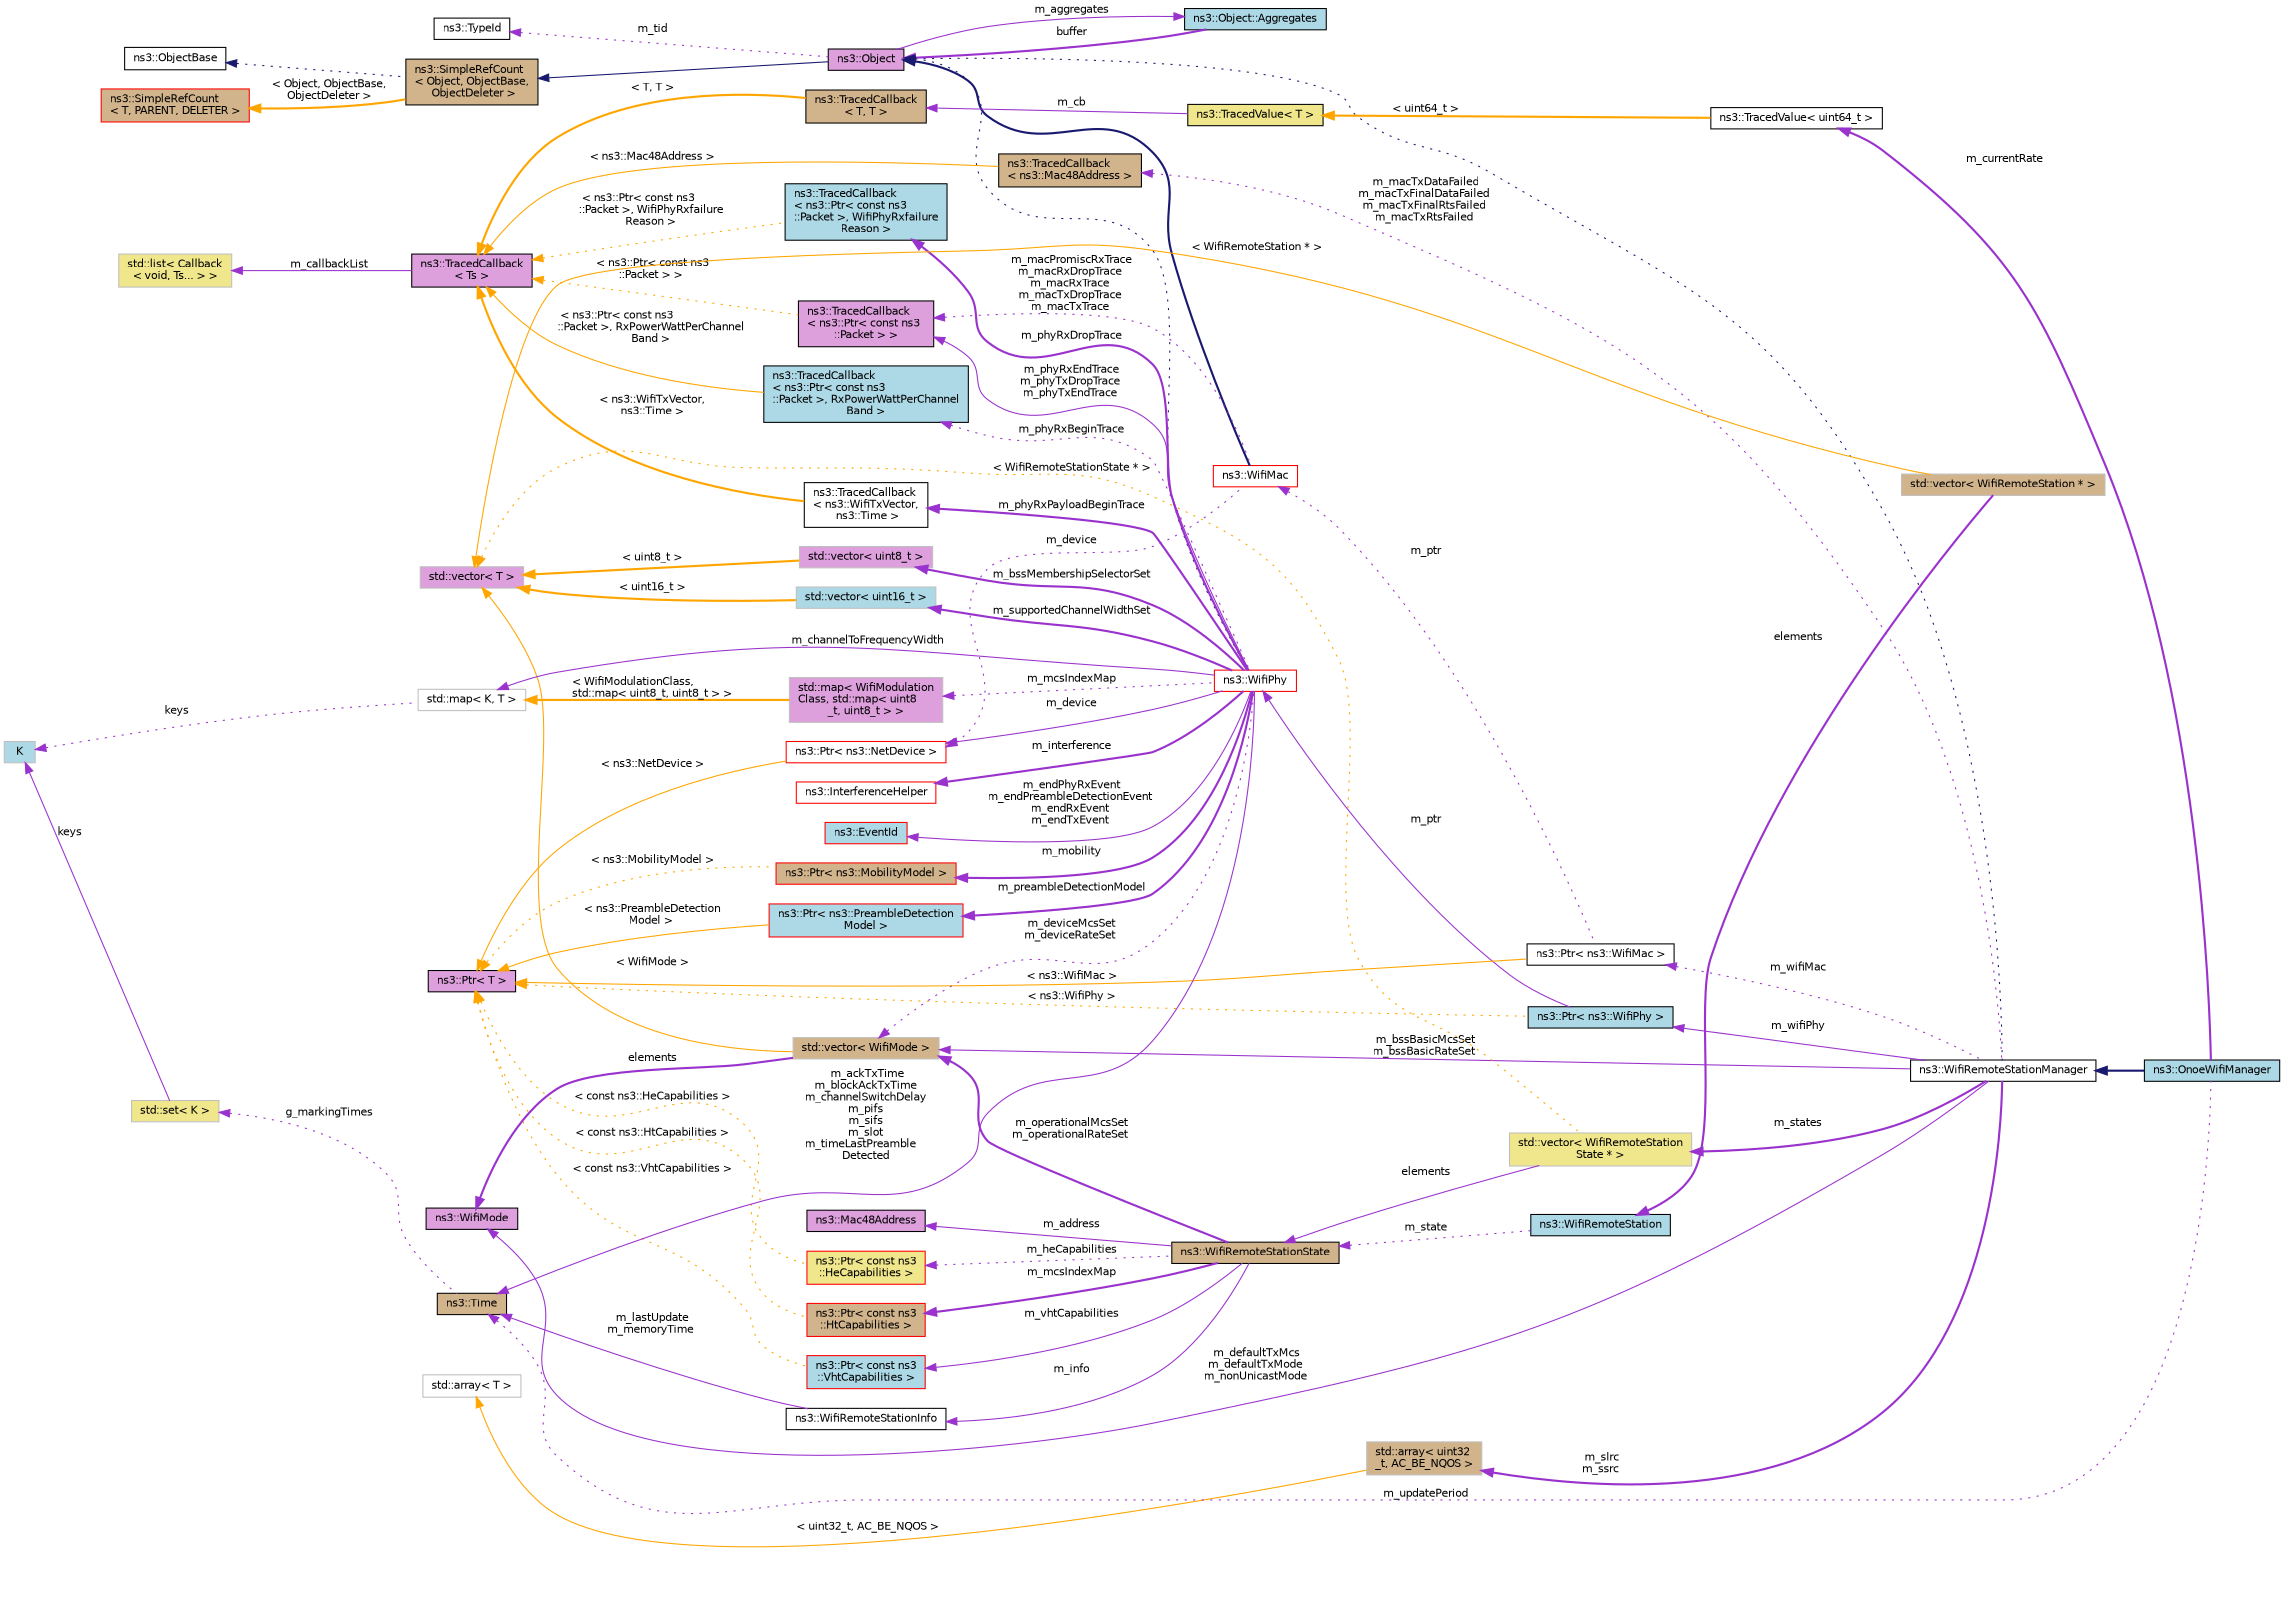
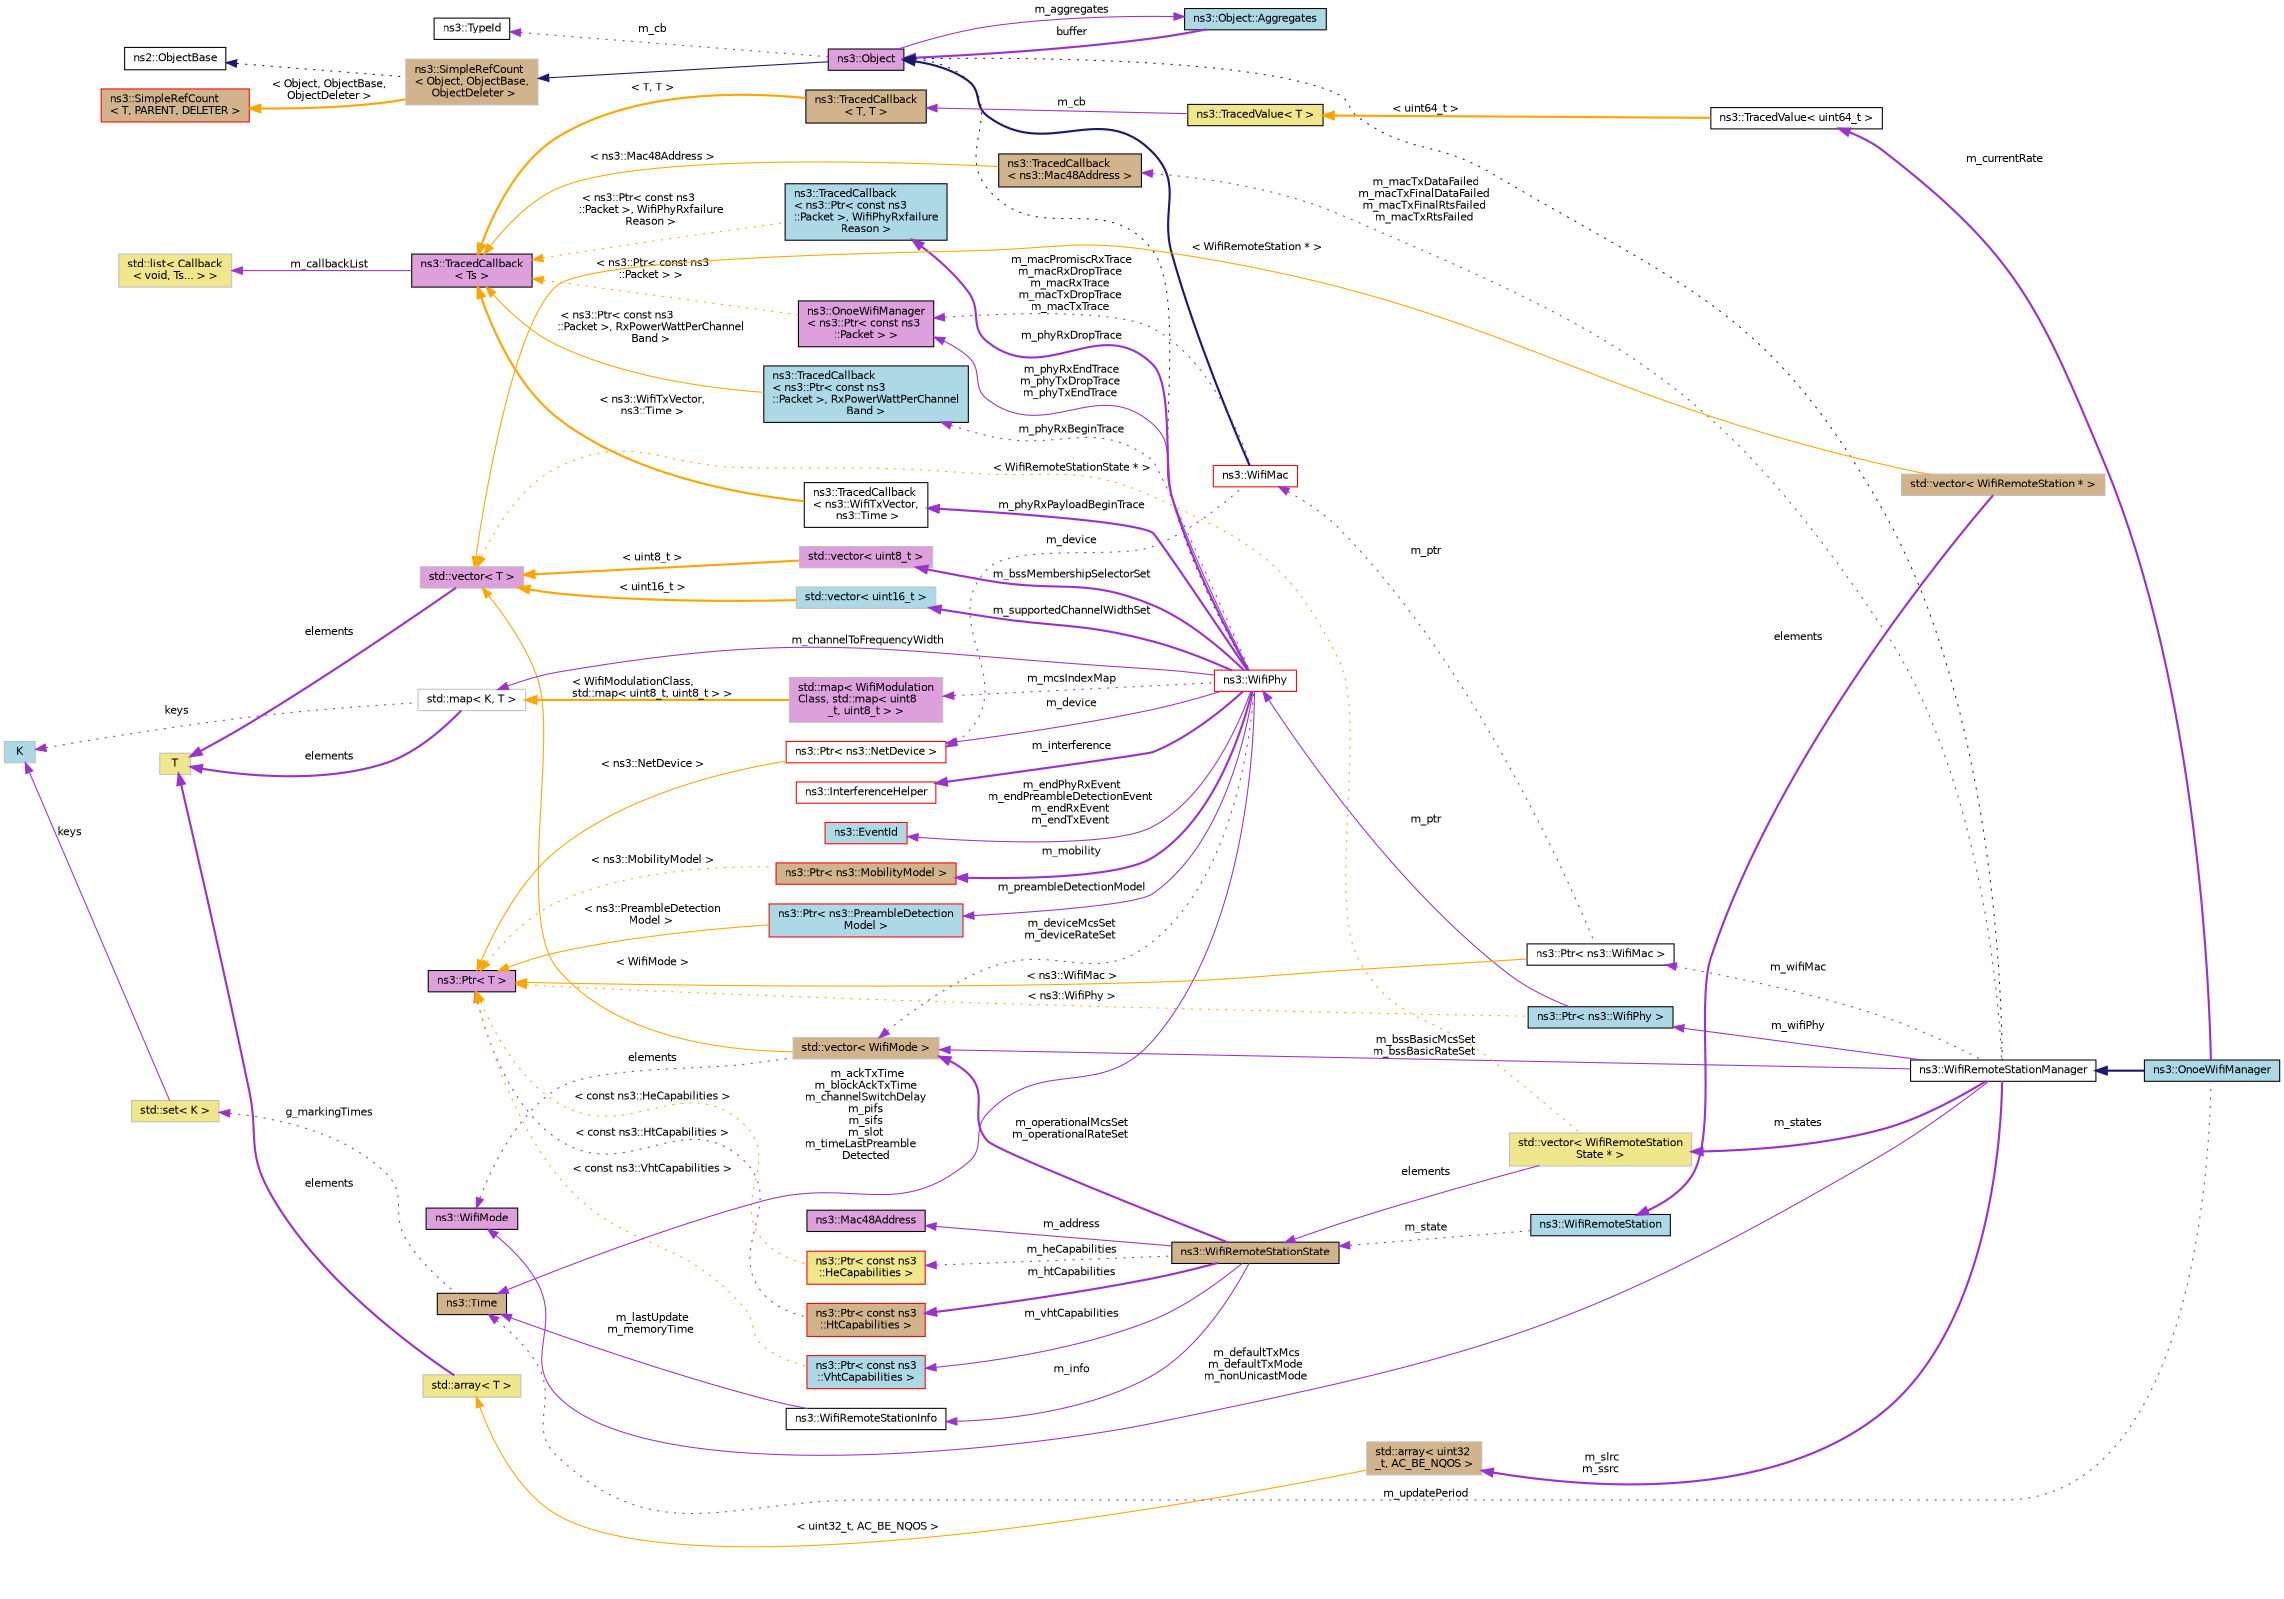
(651, 29) -> (651, 29)
(175, 59) -> (175, 59)
(472, 82) -> (472, 82)
(866, 324) -> (866, 324)
none -> (175, 764)
(1172, 877) -> (1172, 877)
(606, 1075) -> (606, 1075)
(667, 1143) -> (667, 1143)
(1070, 1273) -> (1070, 1273)
(472, 1386) -> (472, 1386)
